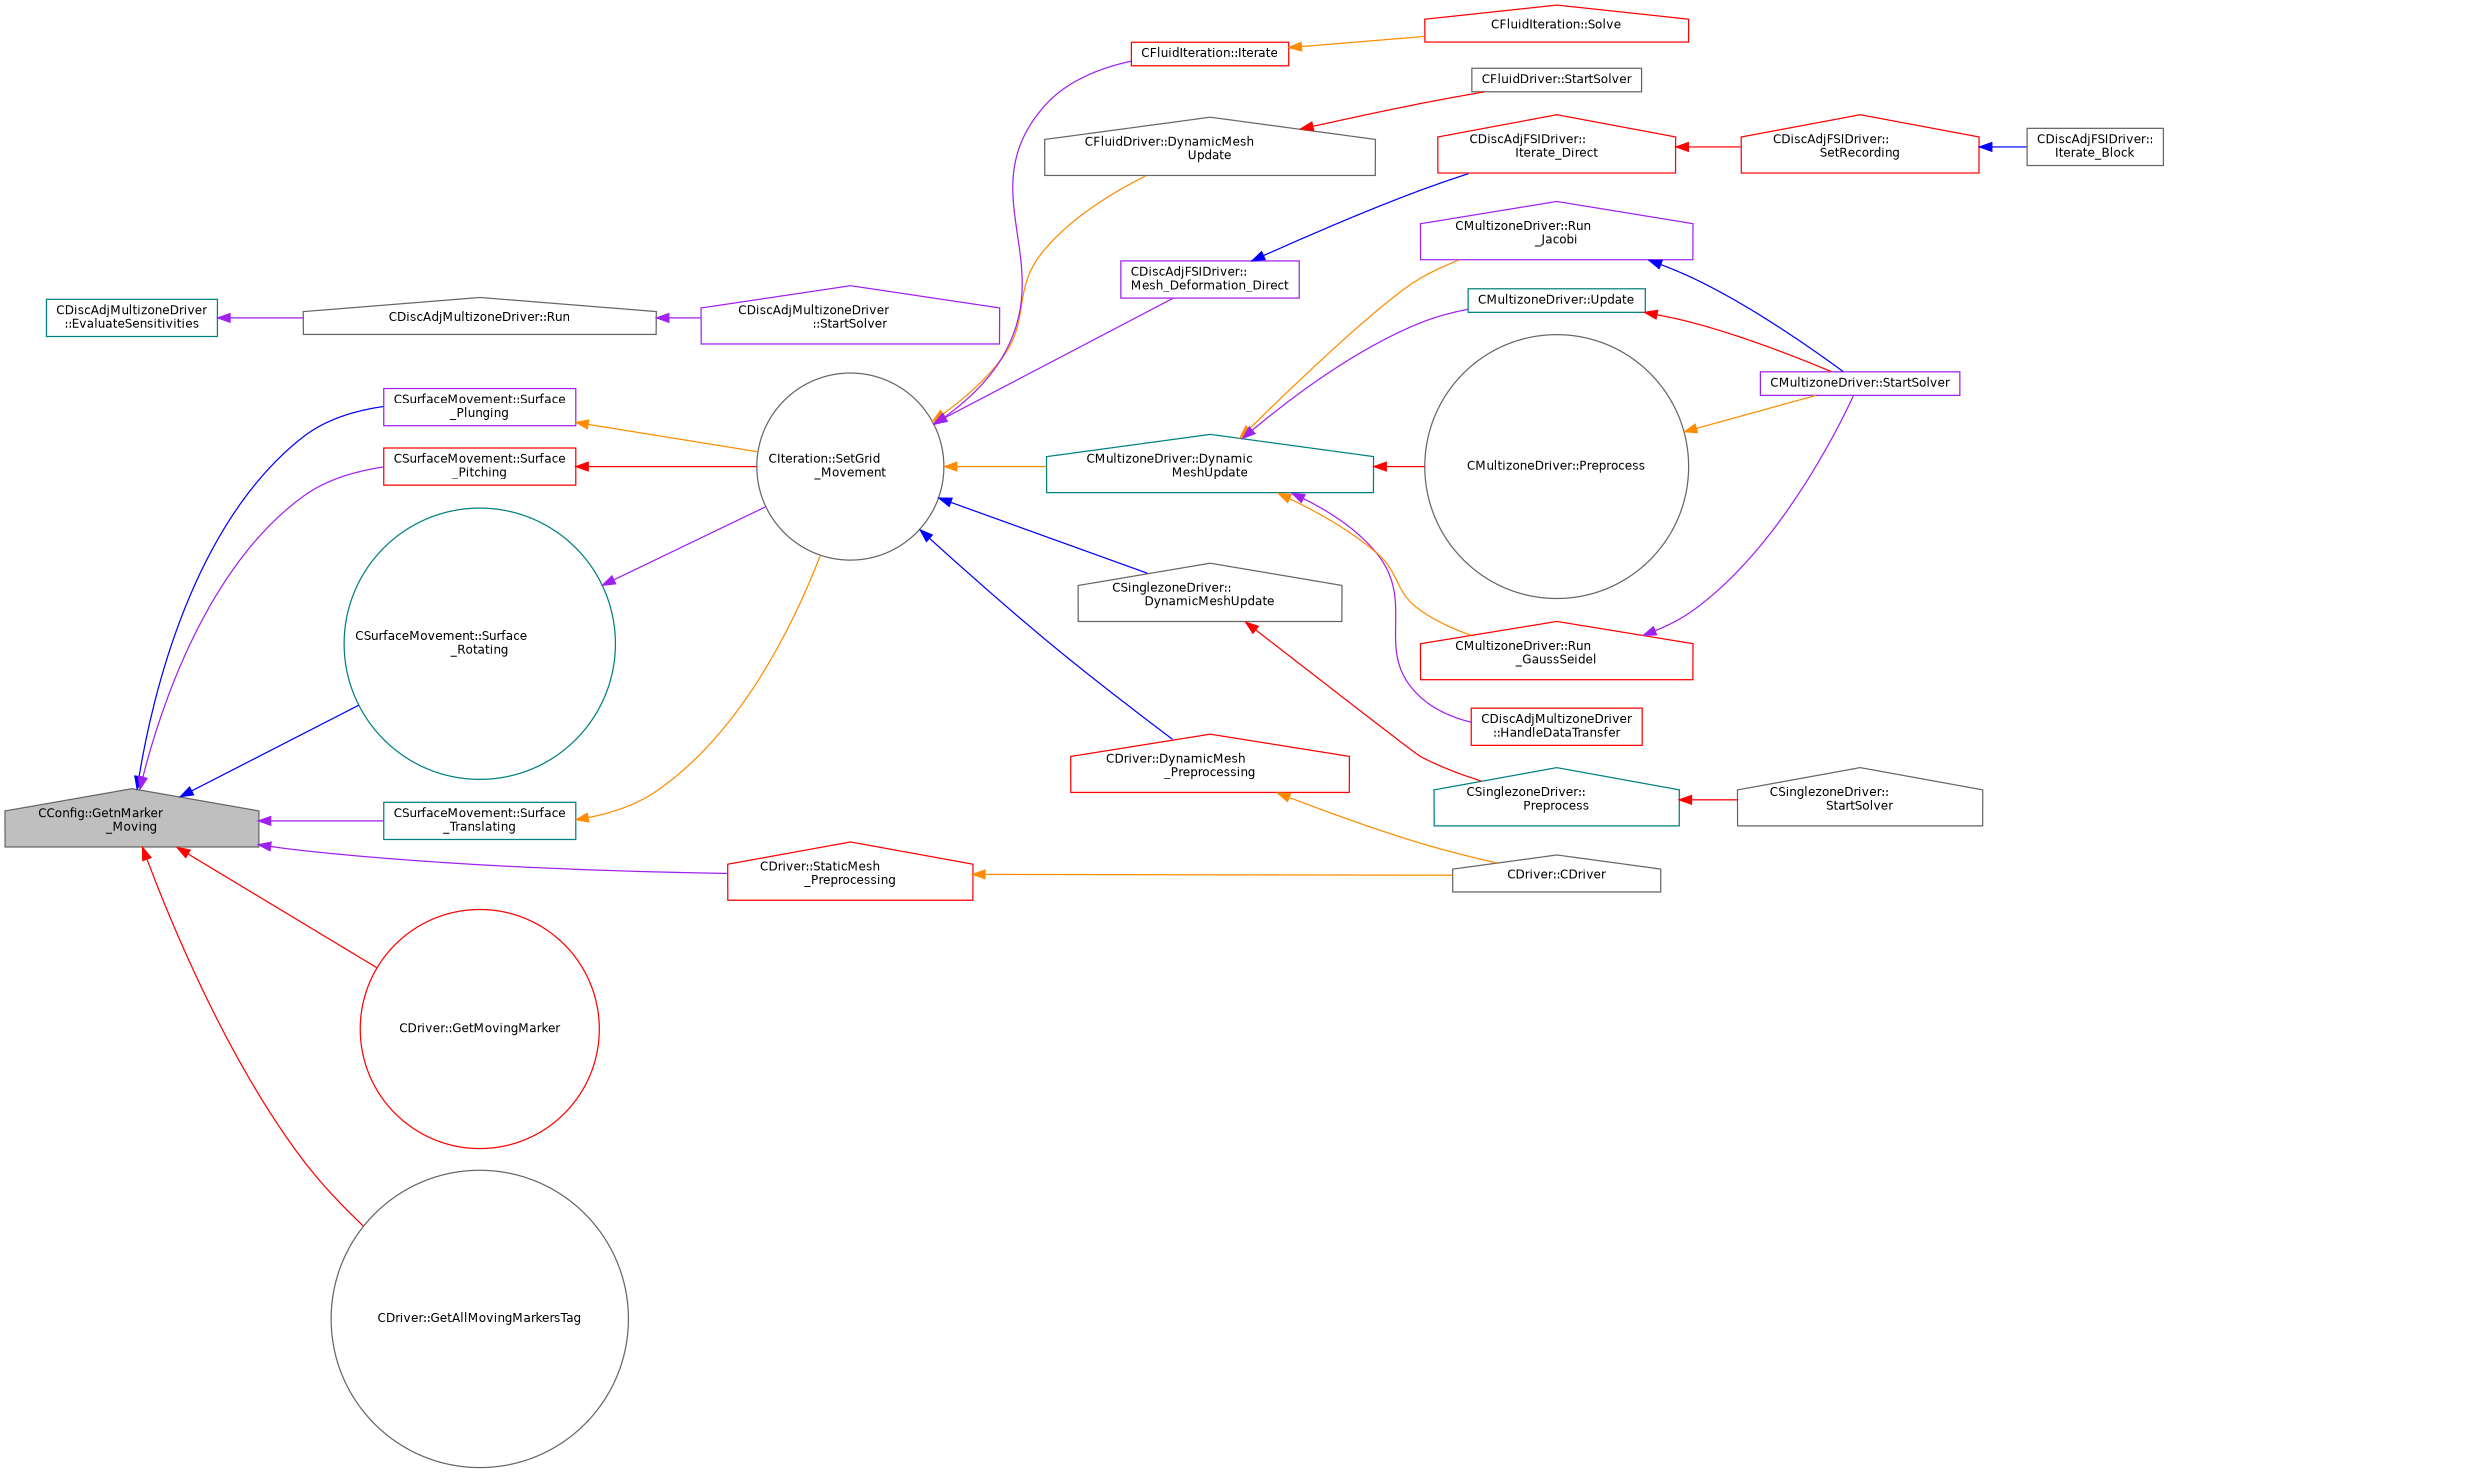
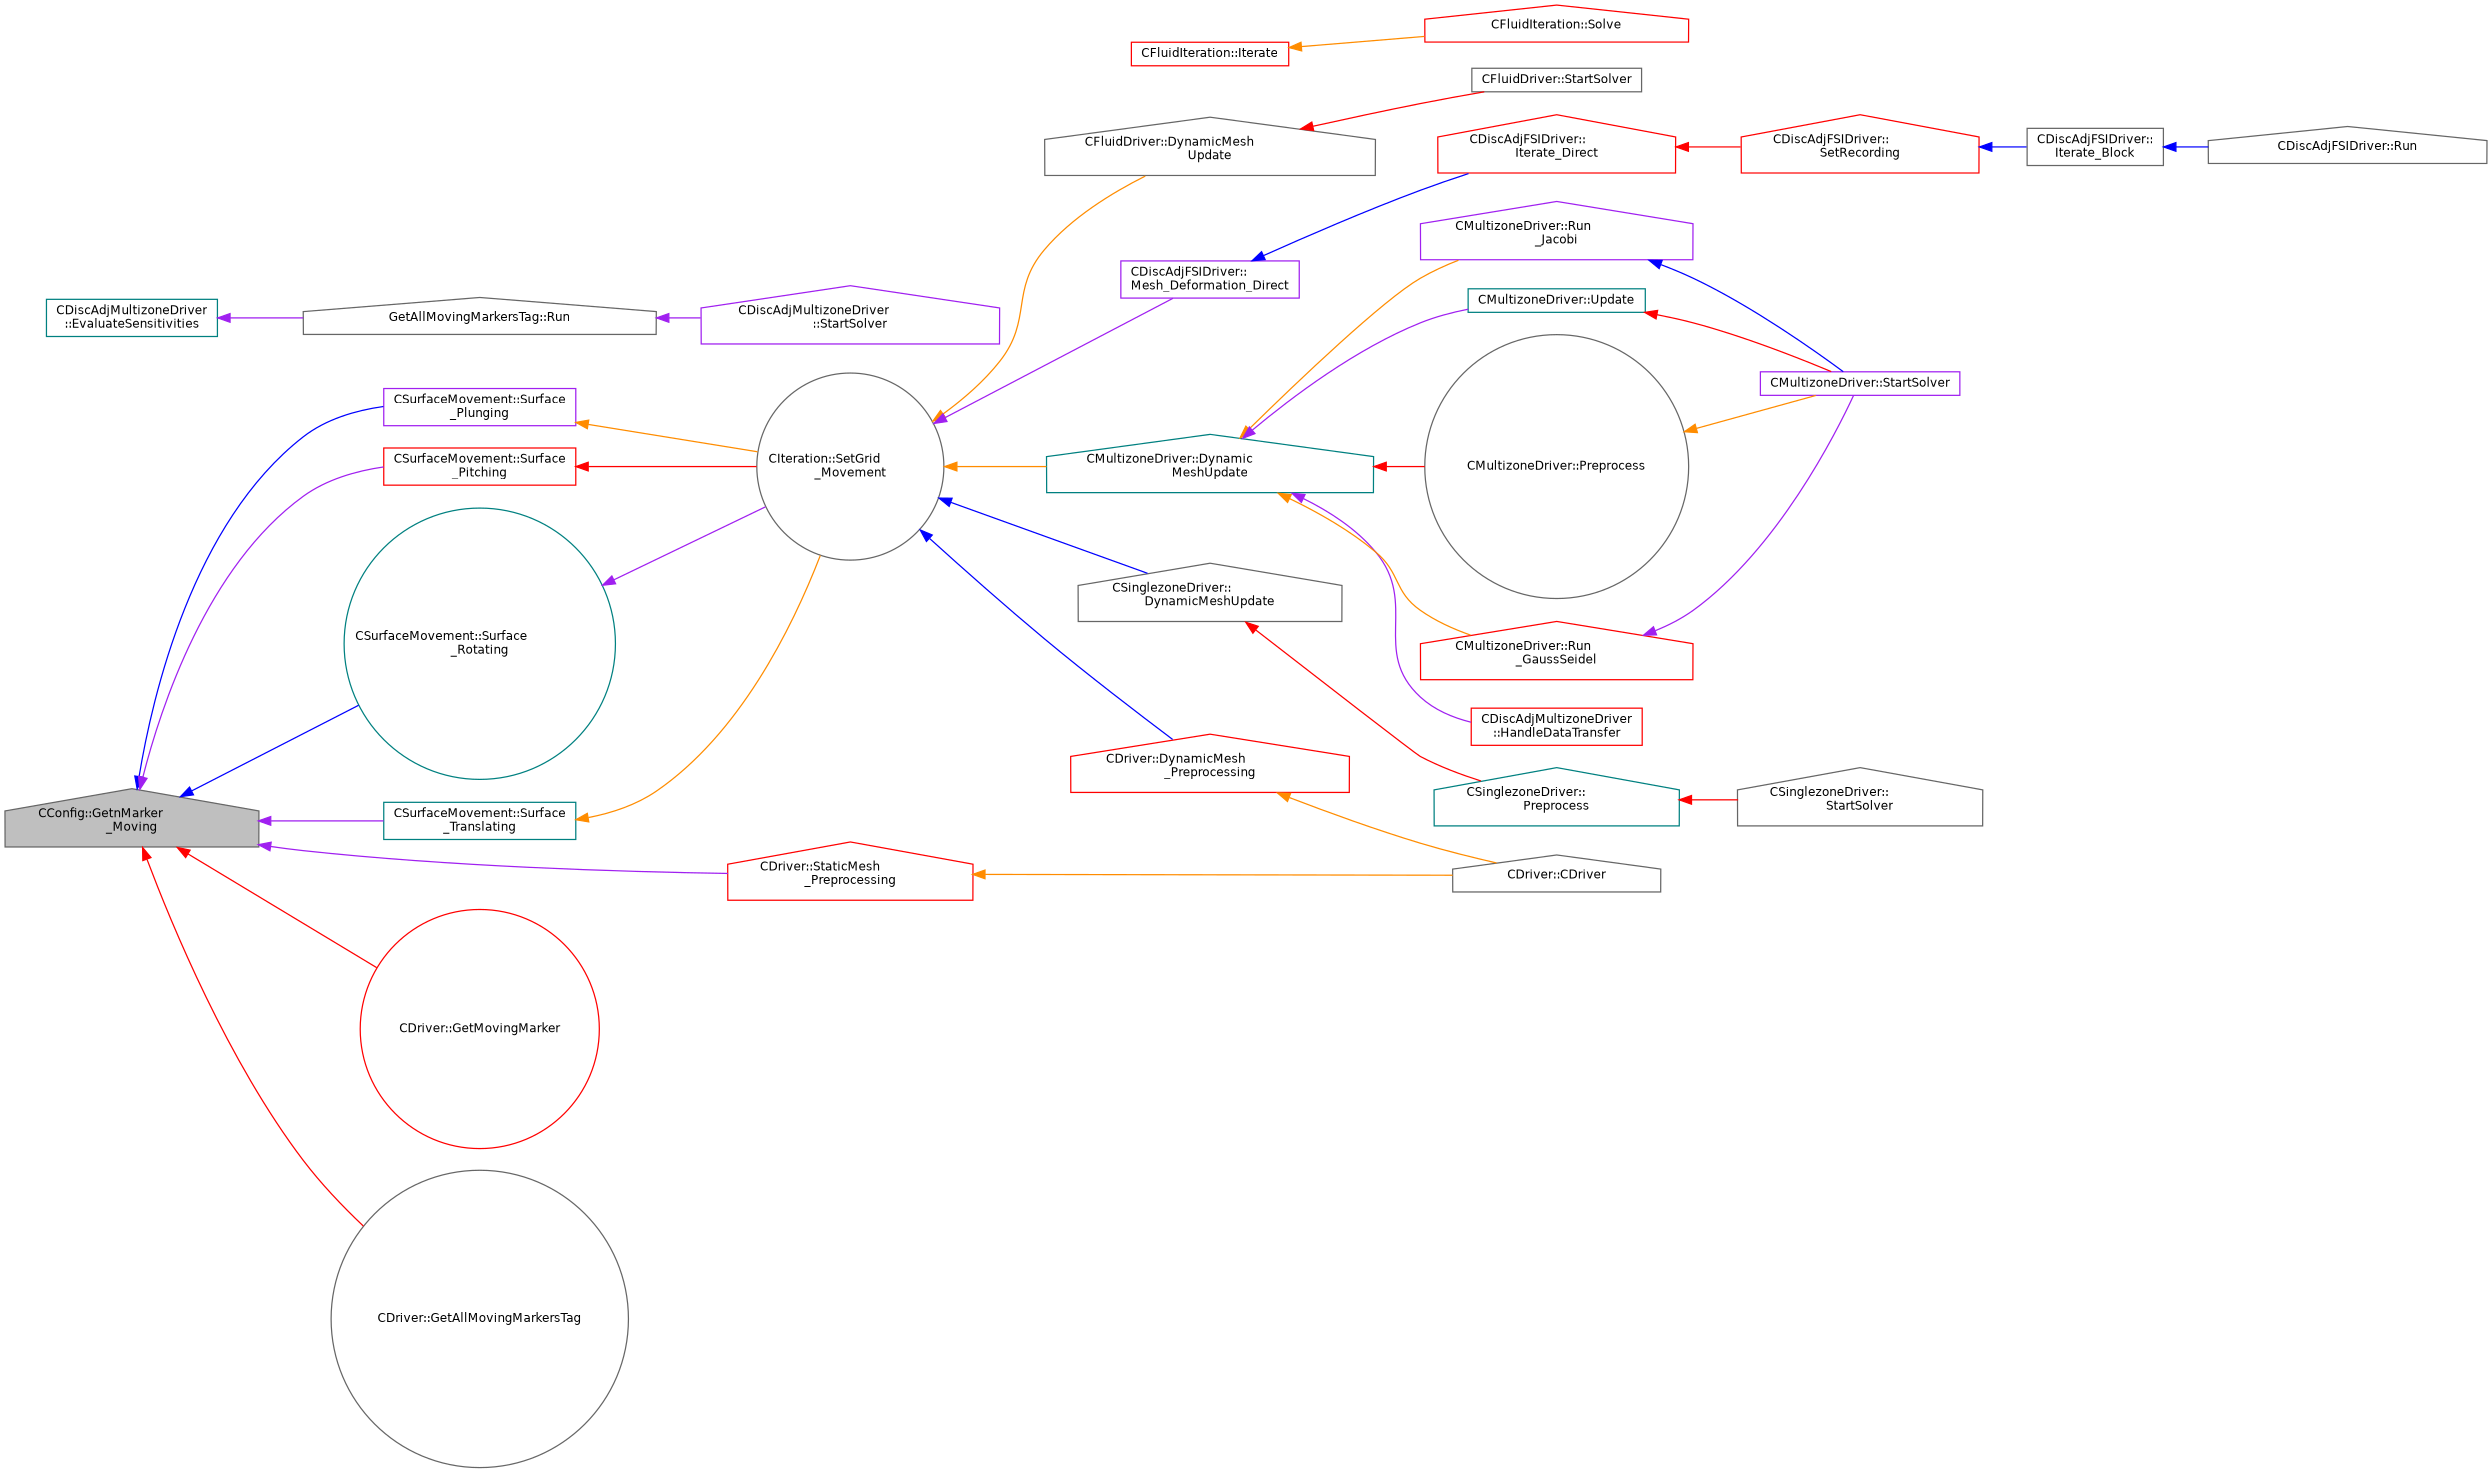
none -> (2348, 147)
(1016, 222) -> none
(480, 318) -> (480, 318)
